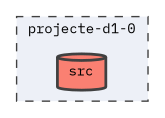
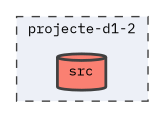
(82, 30) -> (82, 30)
